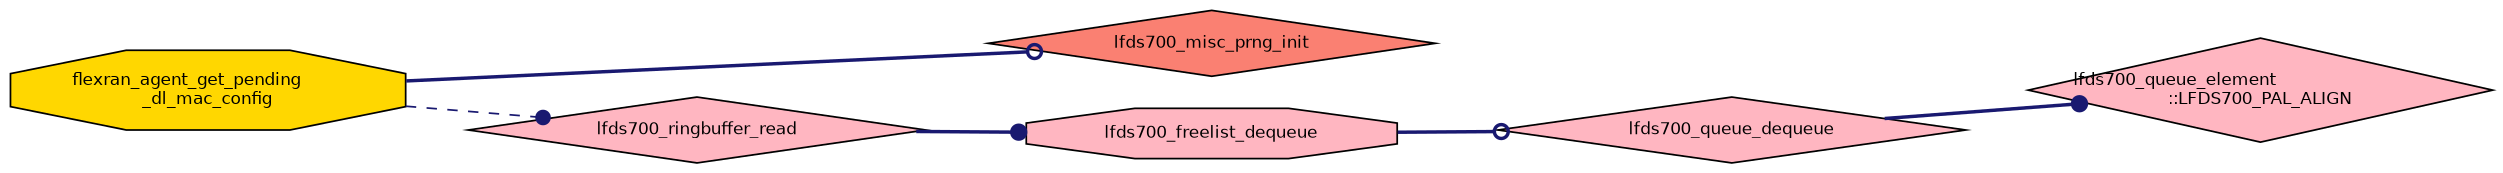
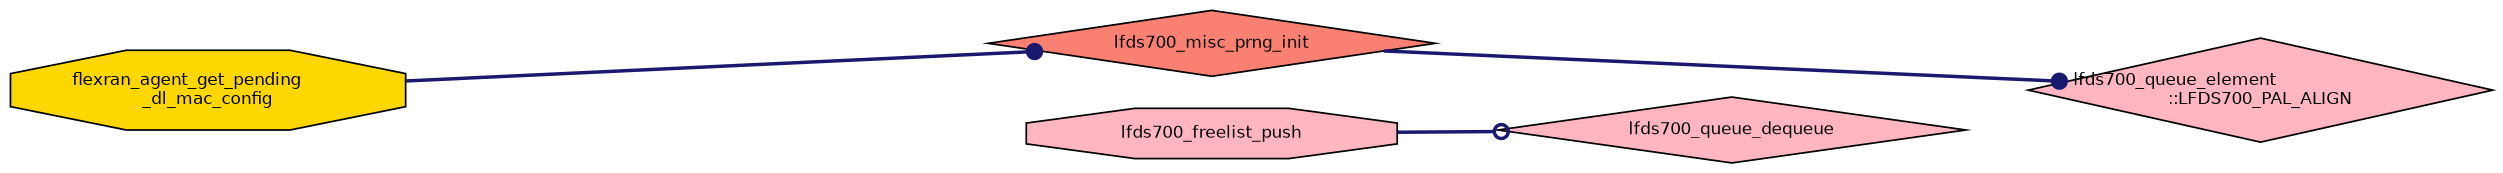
(717, 66) -> (717, 66)
(1979, 111) -> (1718, 66)
(697, 130) -> none
(1212, 133) -> (1212, 133)
